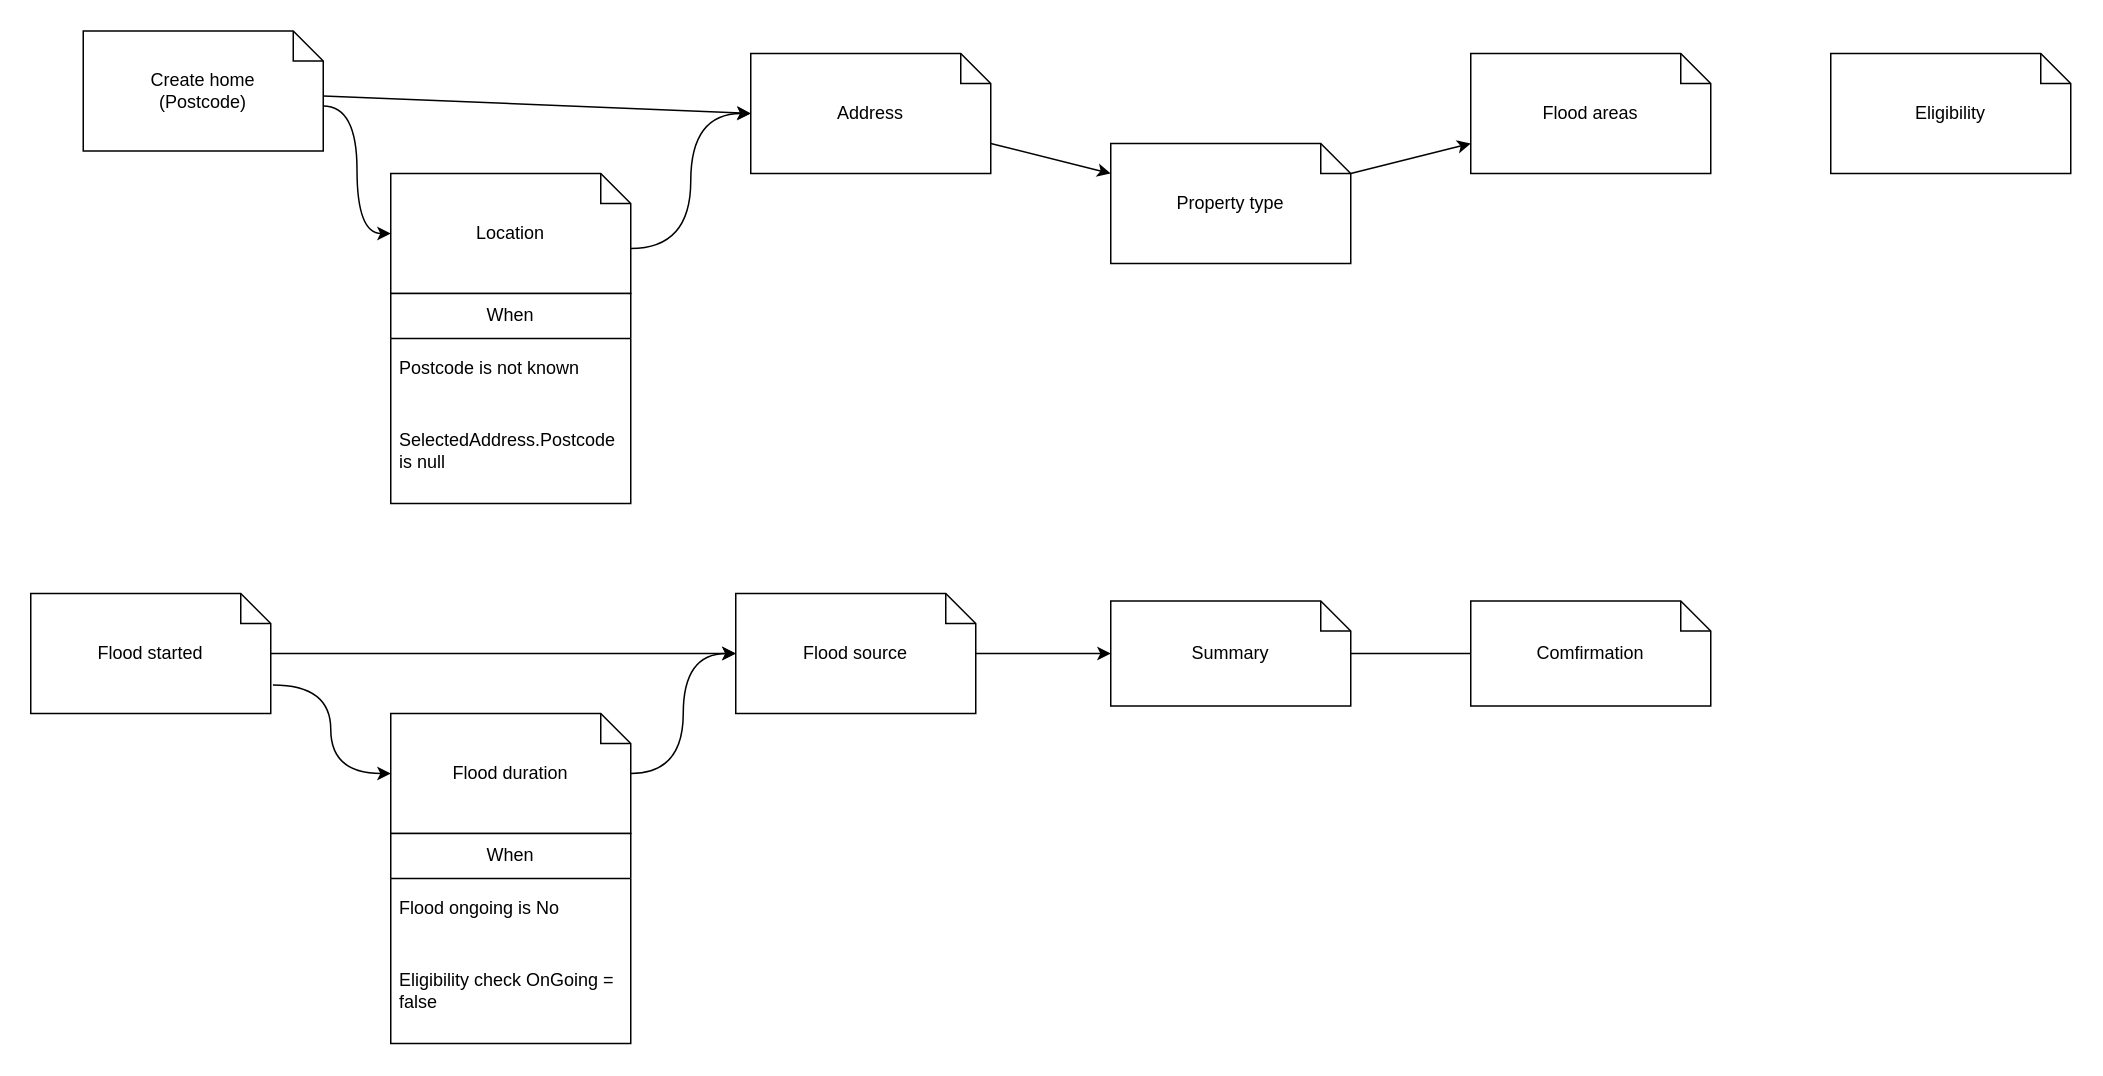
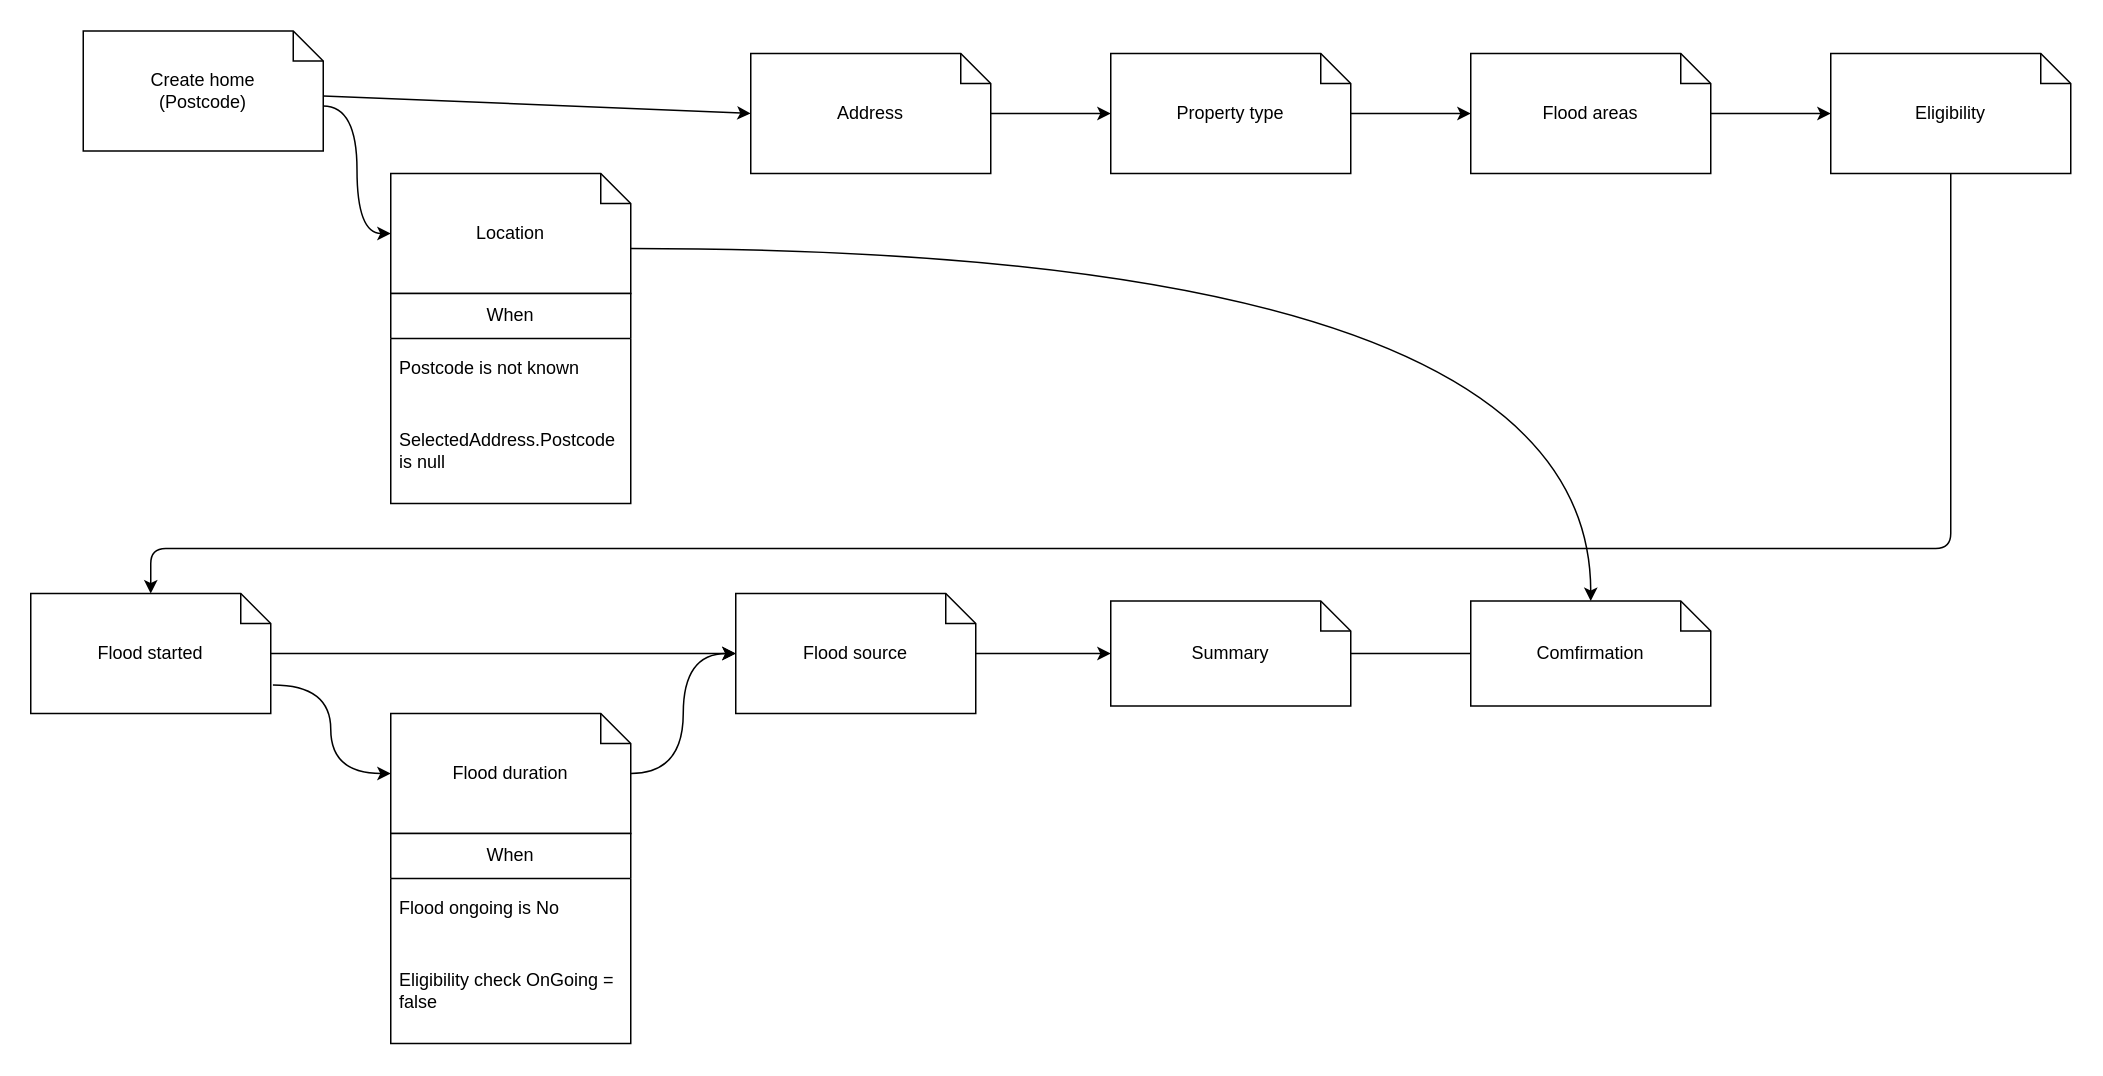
none -> (1766, 113)
(691, 184) -> (1183, 291)
(1231, 203) -> (1231, 113)
none -> (1221, 548)
